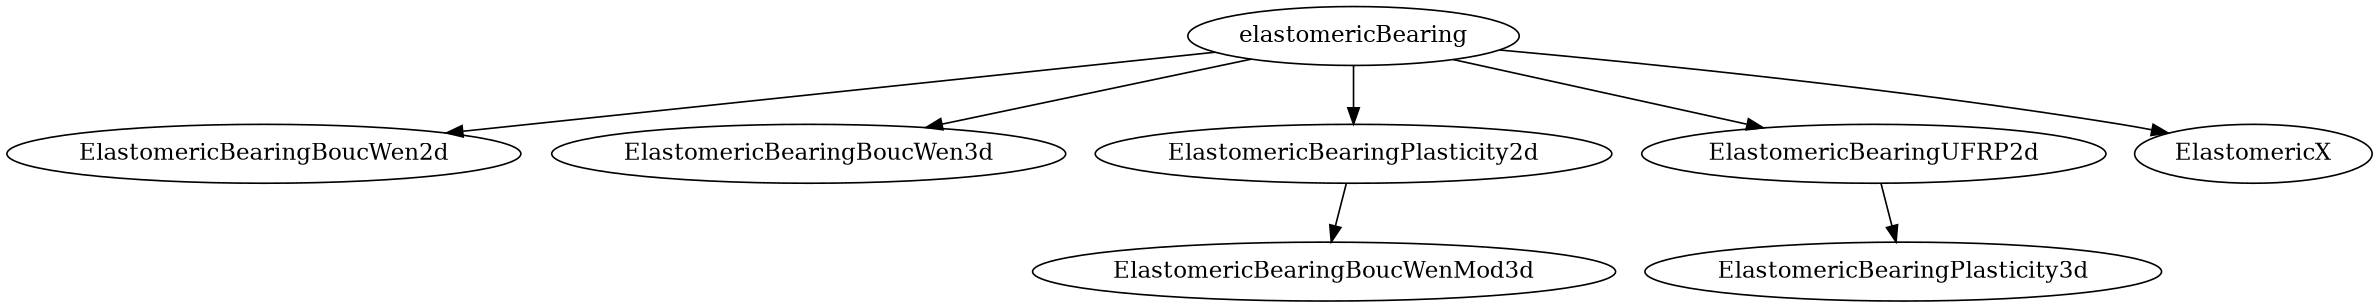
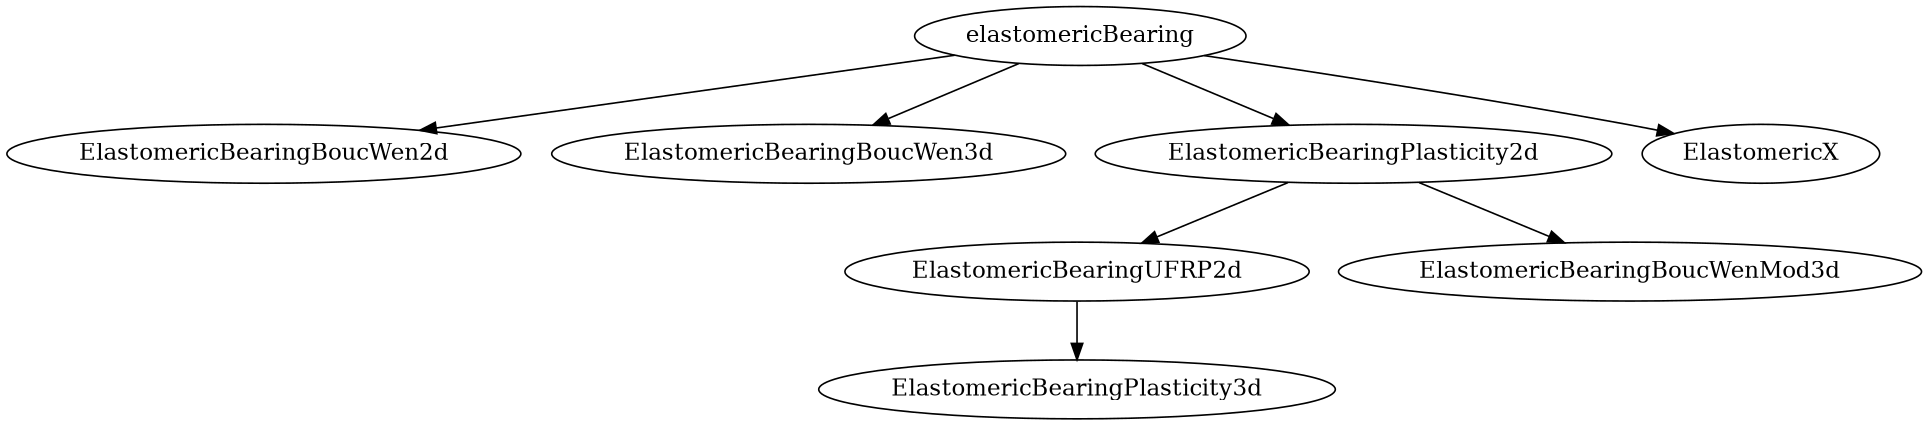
(1600, 92) -> (1223, 210)
